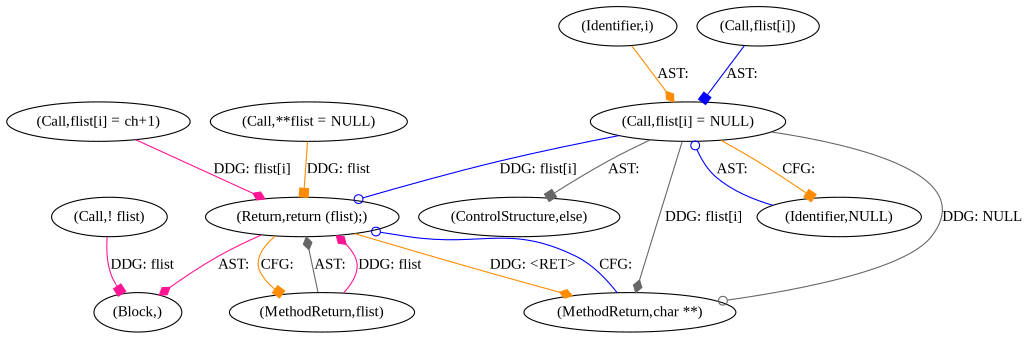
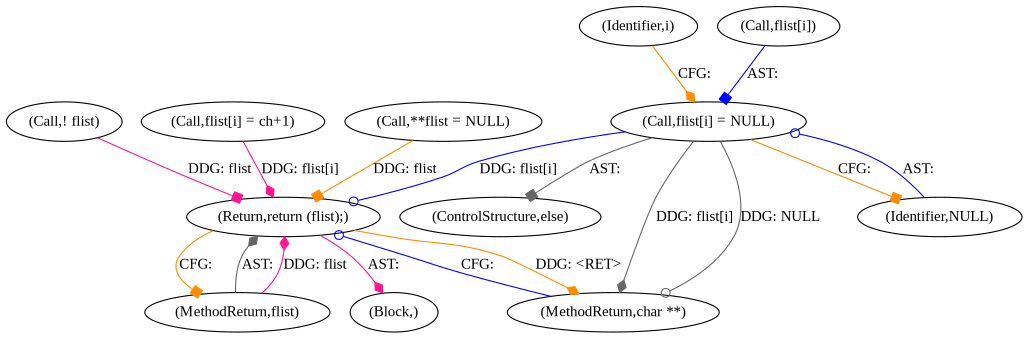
(675, 74) -> (697, 74)
(108, 261) -> (164, 167)
